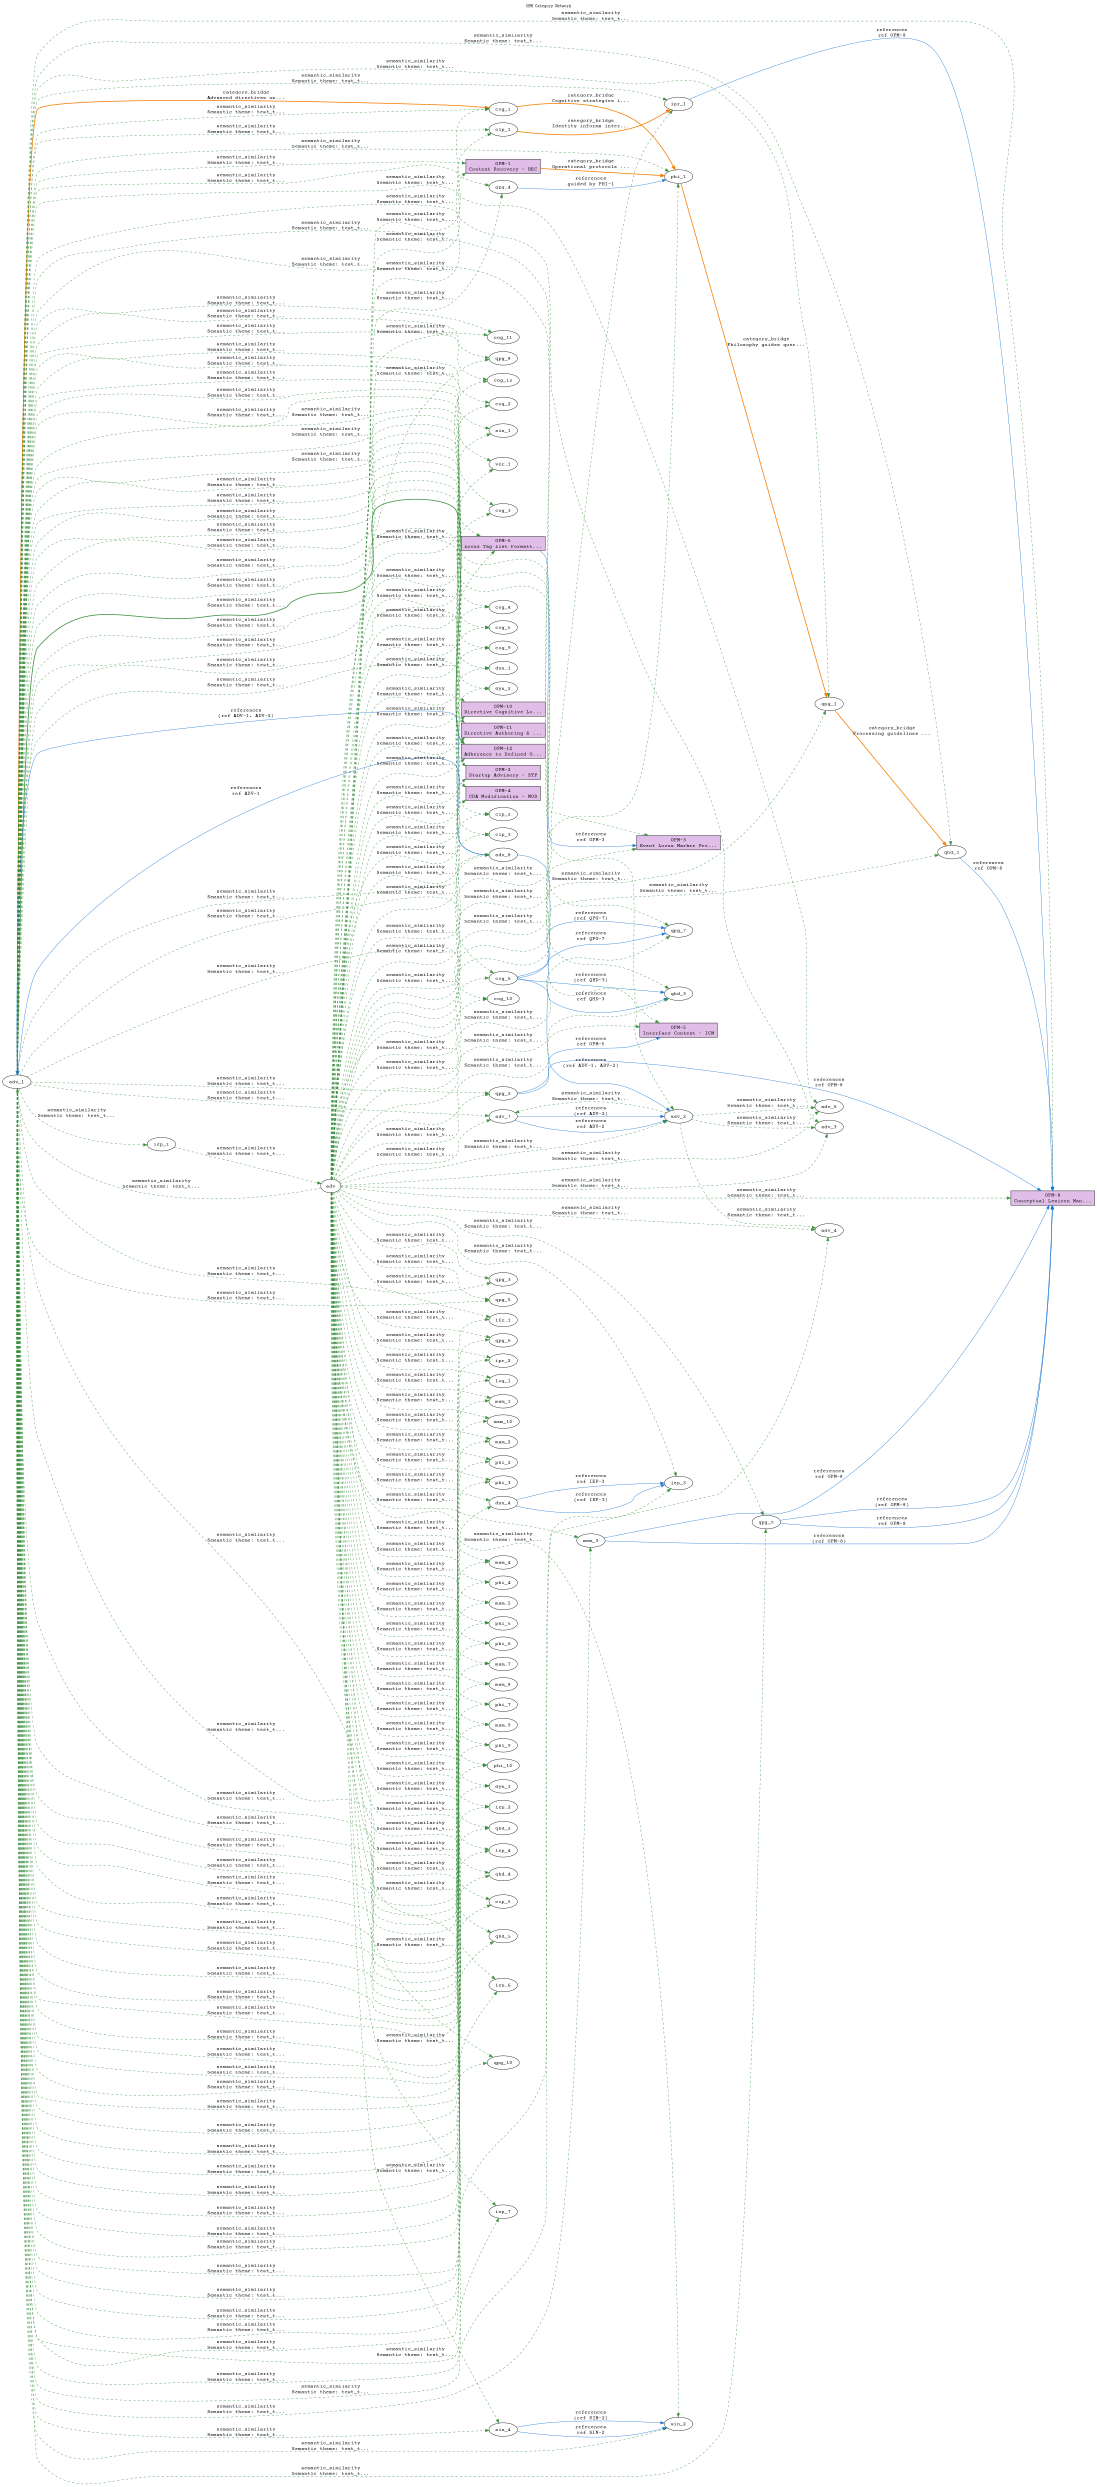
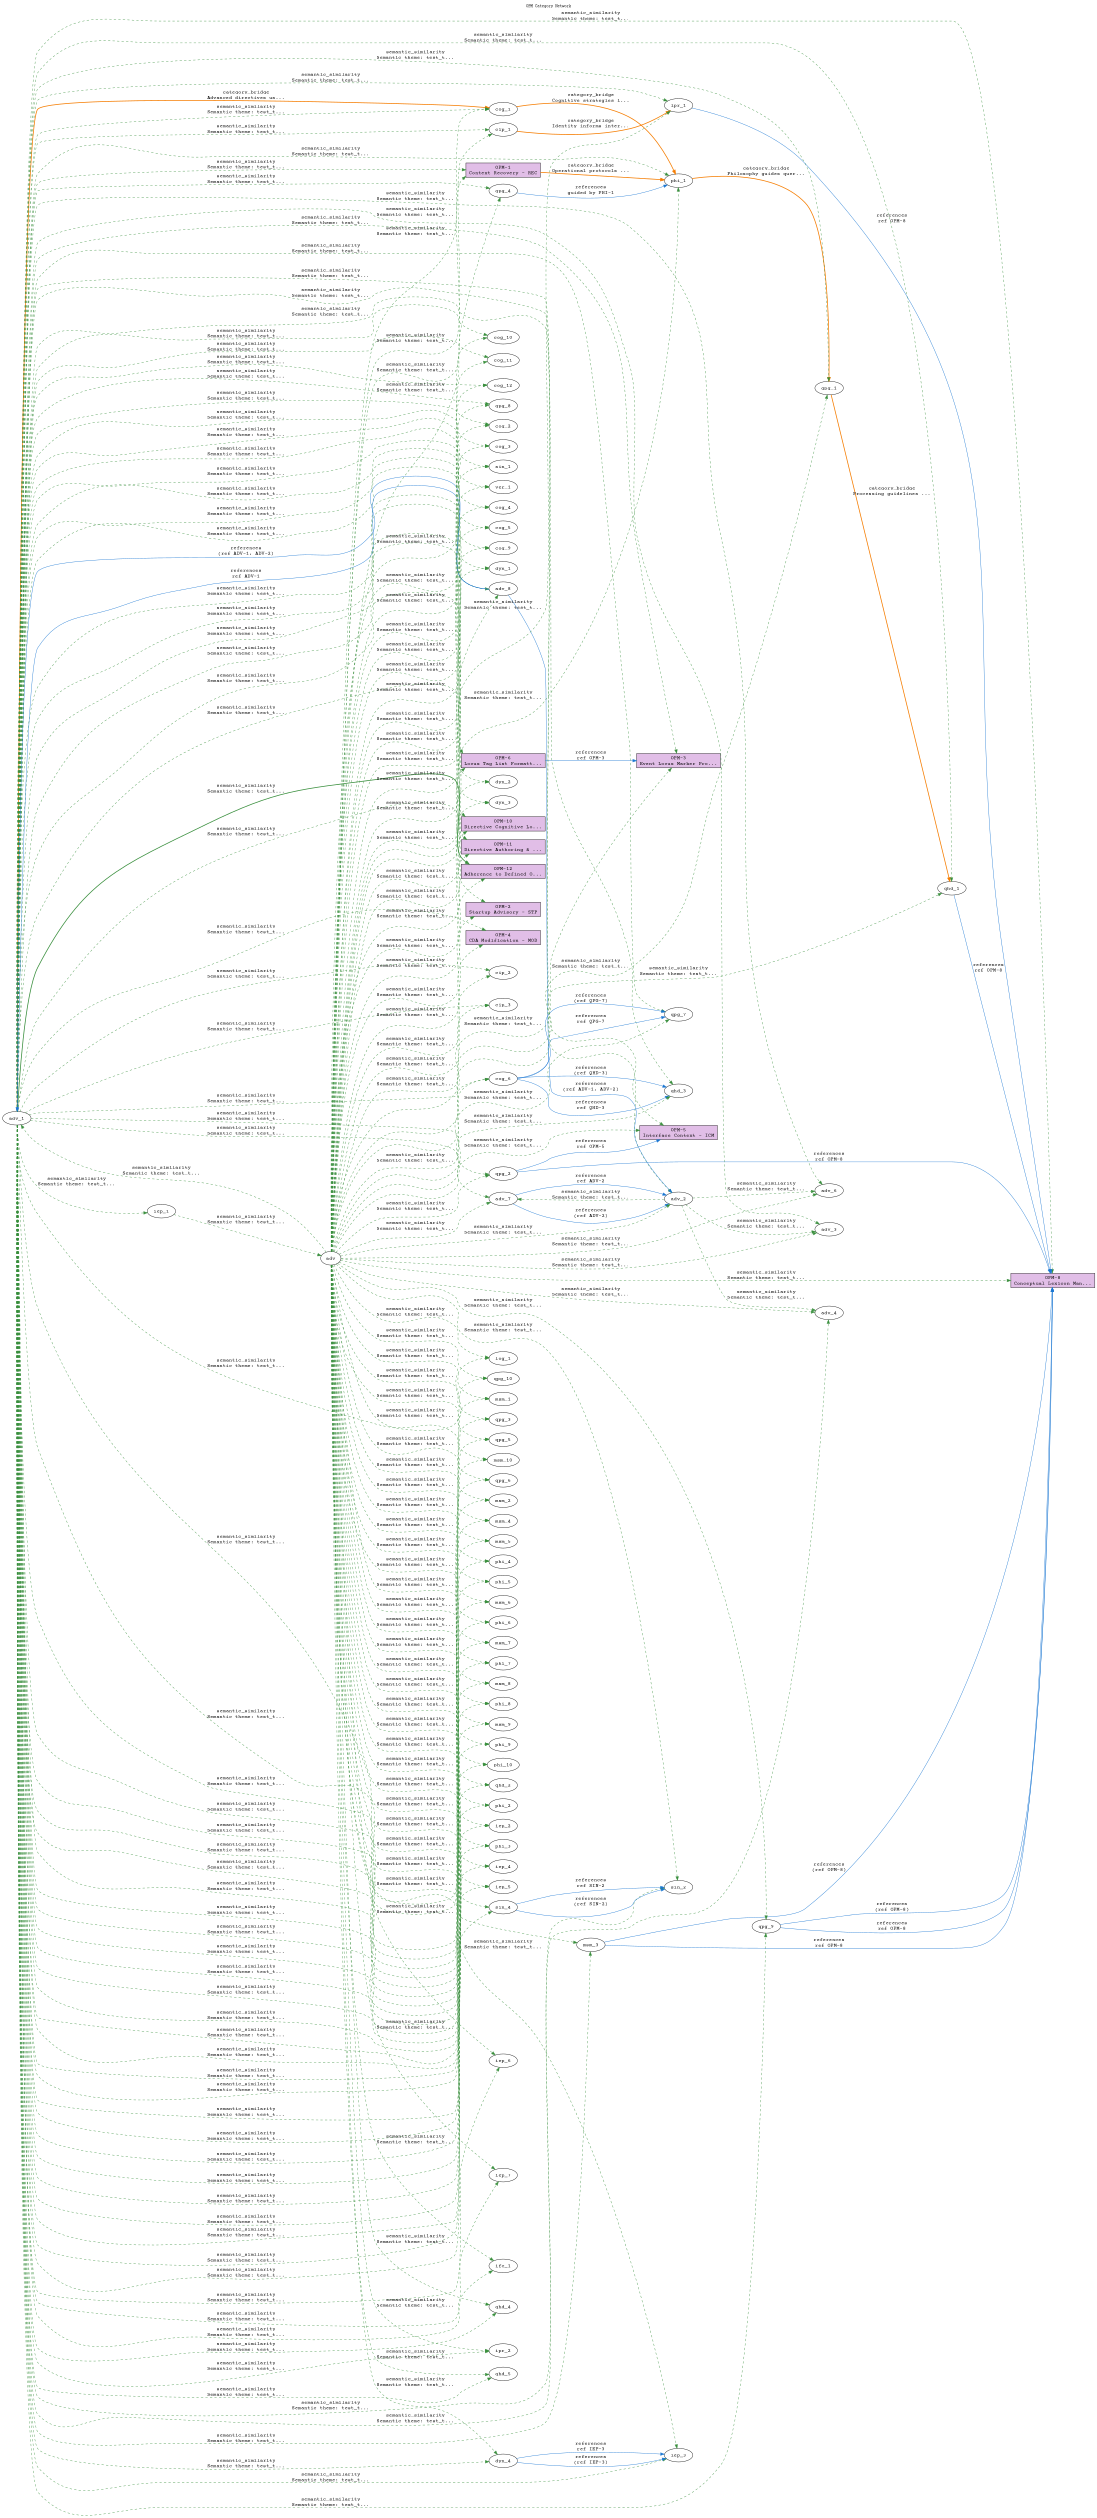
none -> (503, 1602)
none -> (503, 1704)
(503, 1902) -> (503, 1887)
